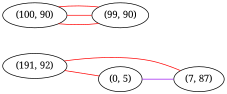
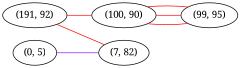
(120, 15) -> (209, 15)
(82, 73) -> (79, 15)
(199, 79) -> (124, 53)
